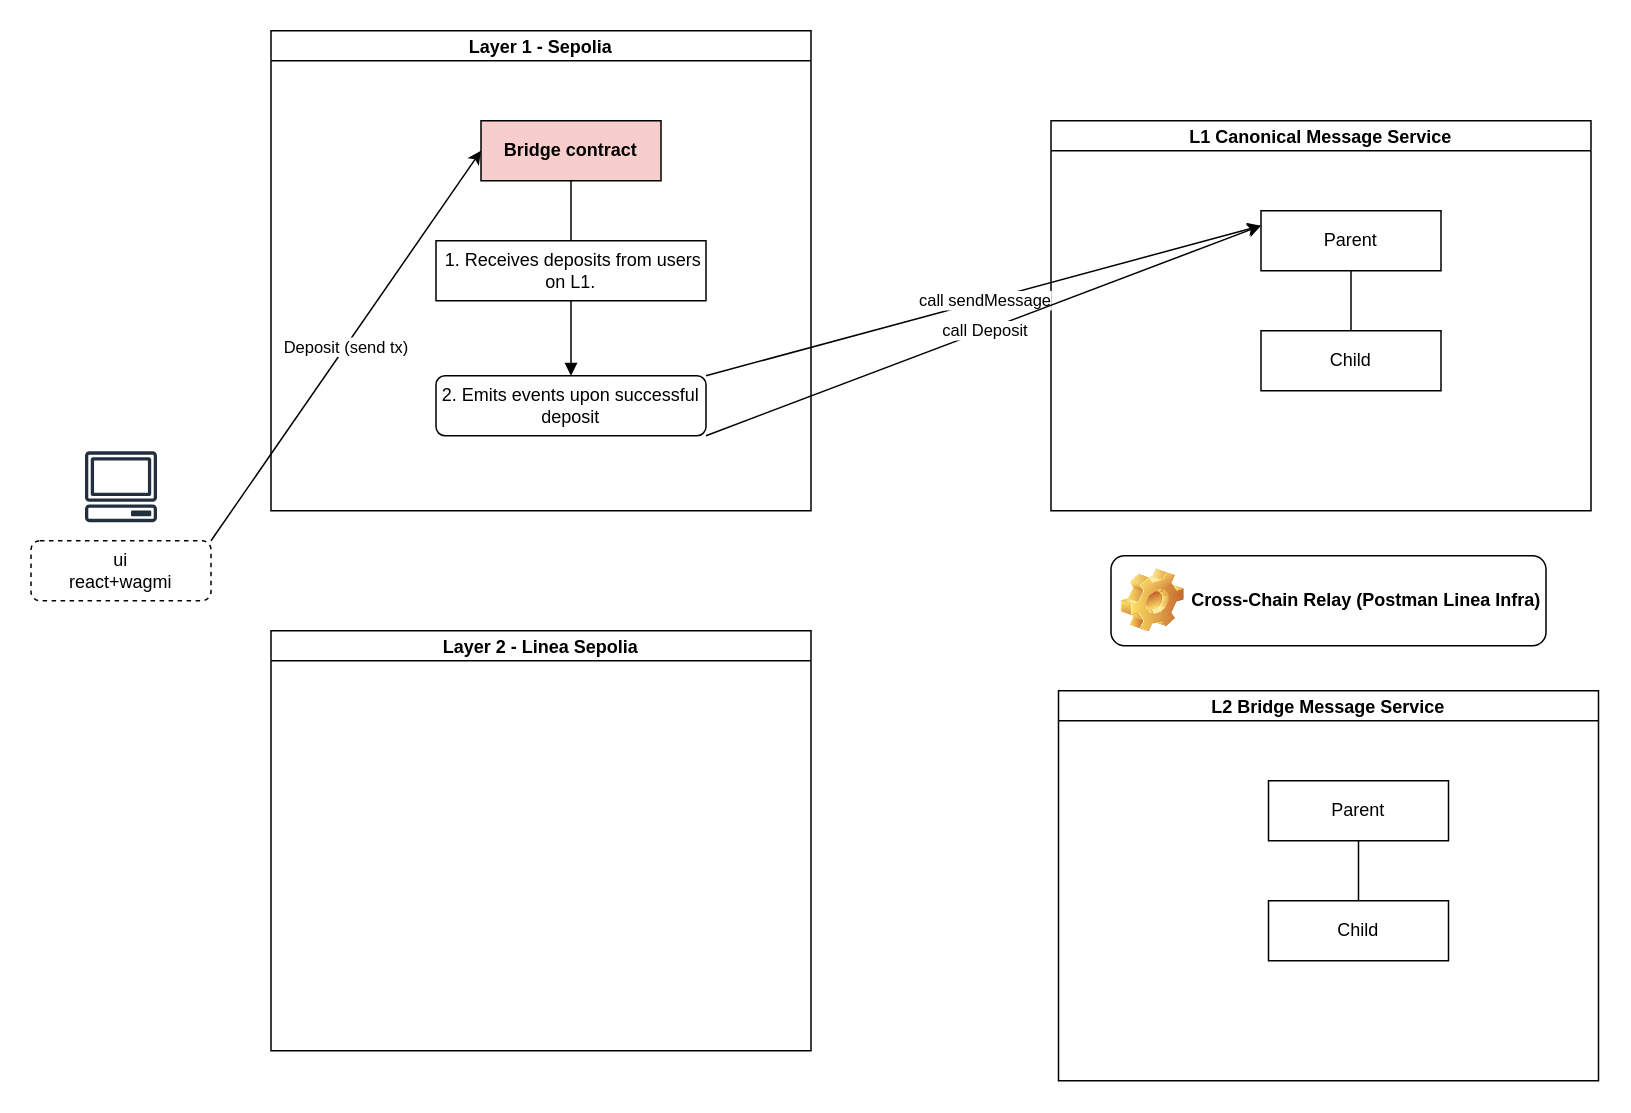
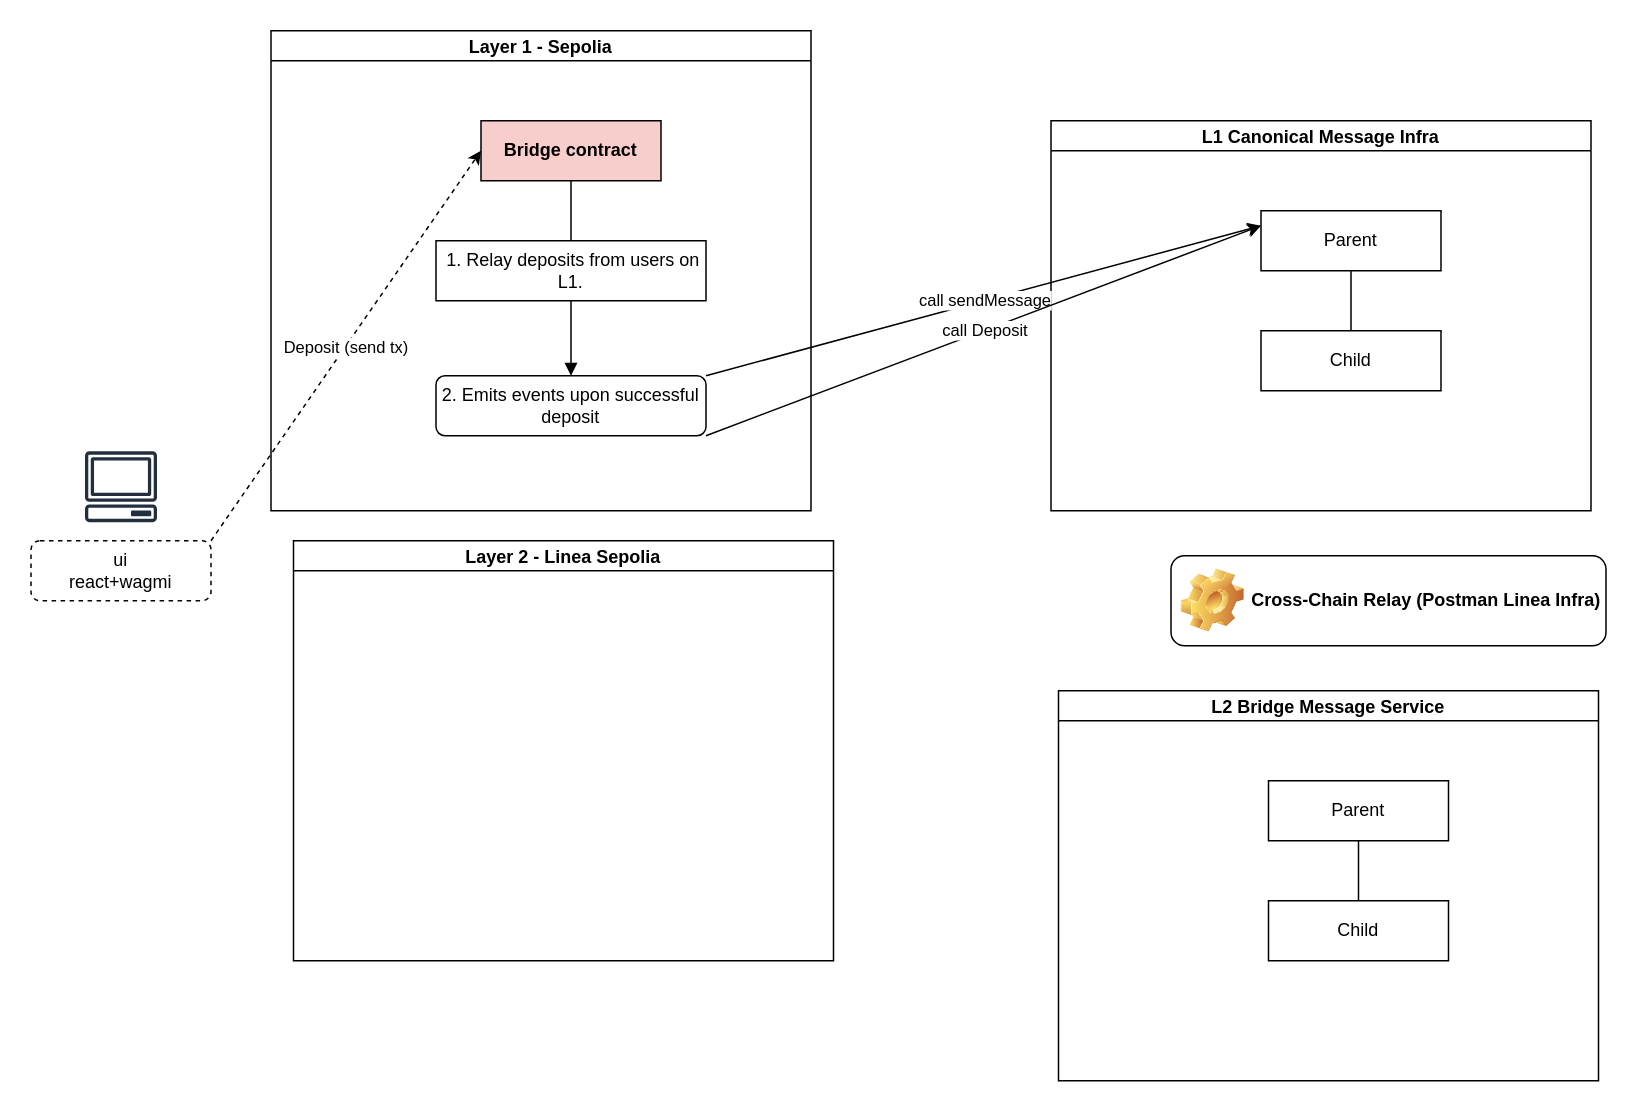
(1320, 137) -> (1320, 137)
(412, 250) -> (412, 250)
(571, 271) -> (571, 271)
(1328, 601) -> (1388, 601)
(541, 841) -> (563, 751)
